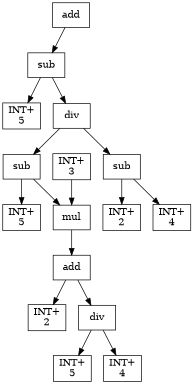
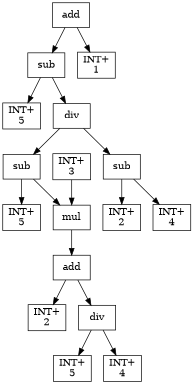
none -> (96, 65)
